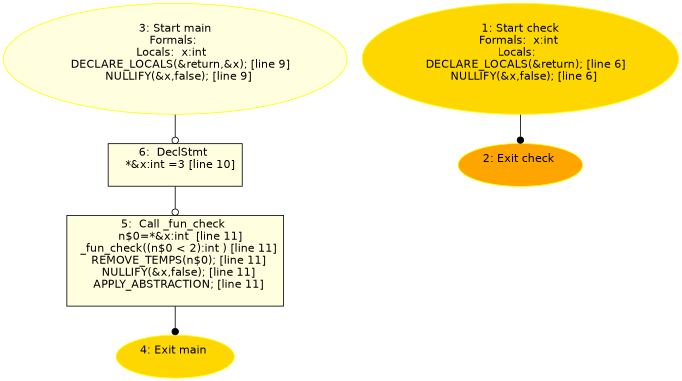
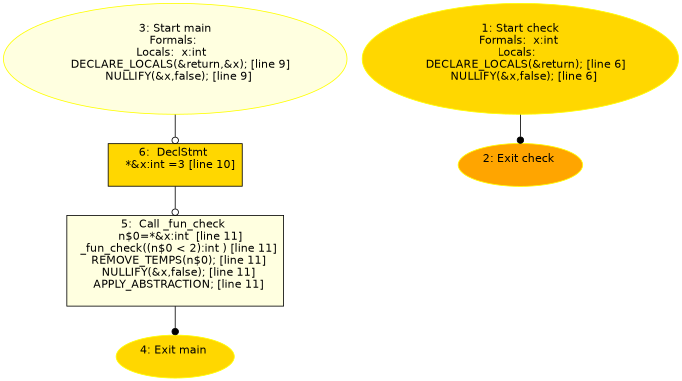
(175, 165) -> (175, 165)
